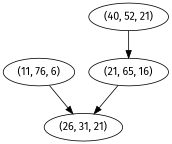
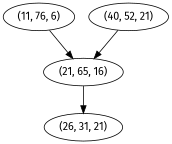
(59, 97) -> (59, 42)
